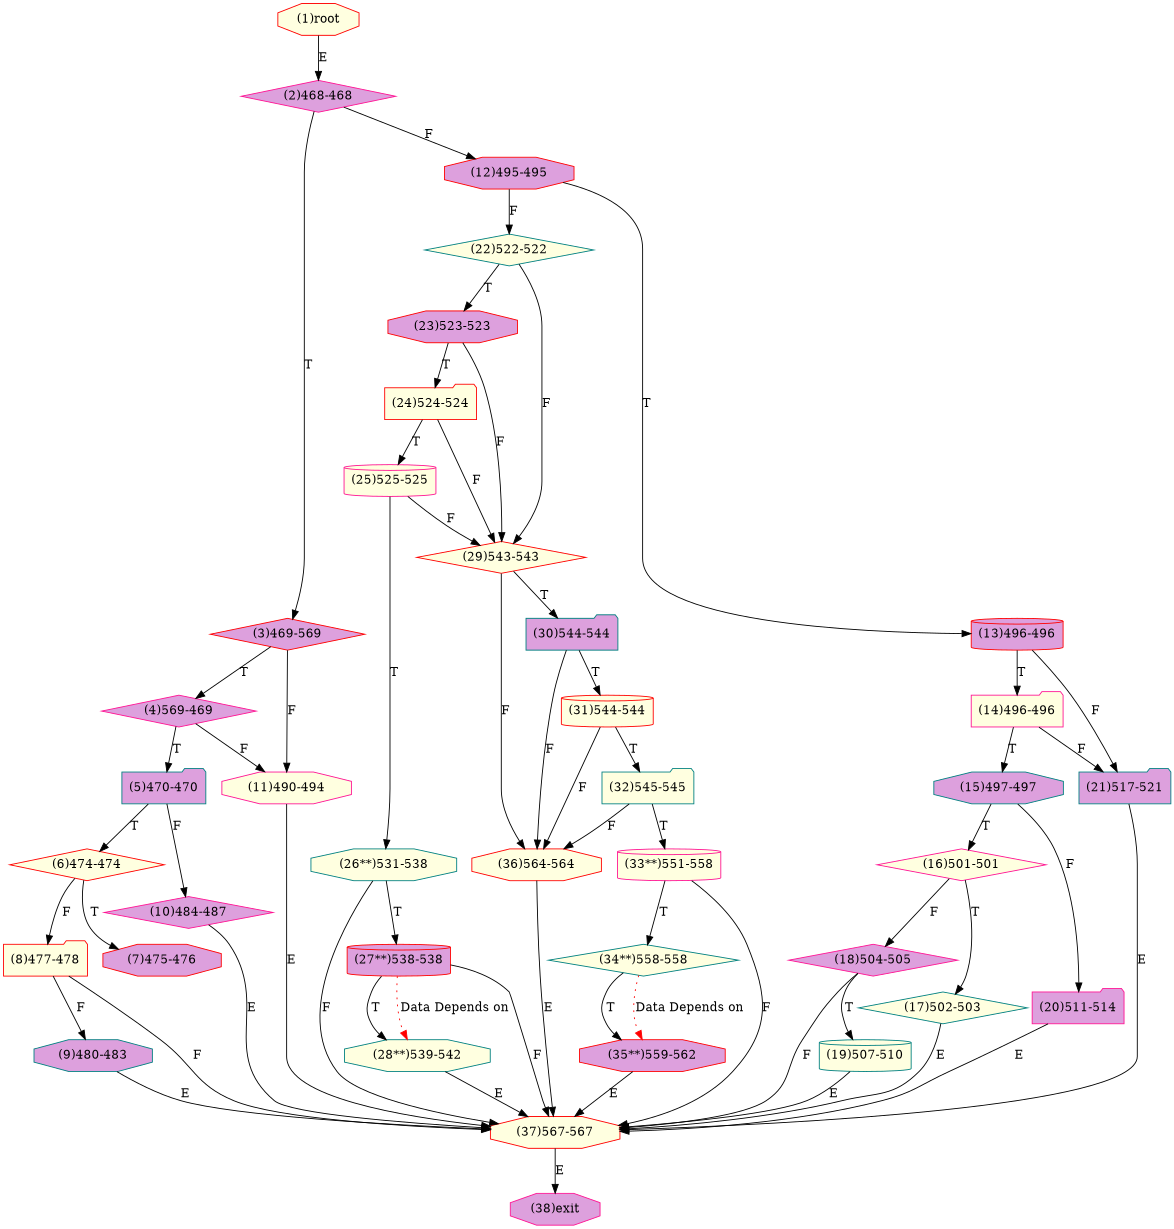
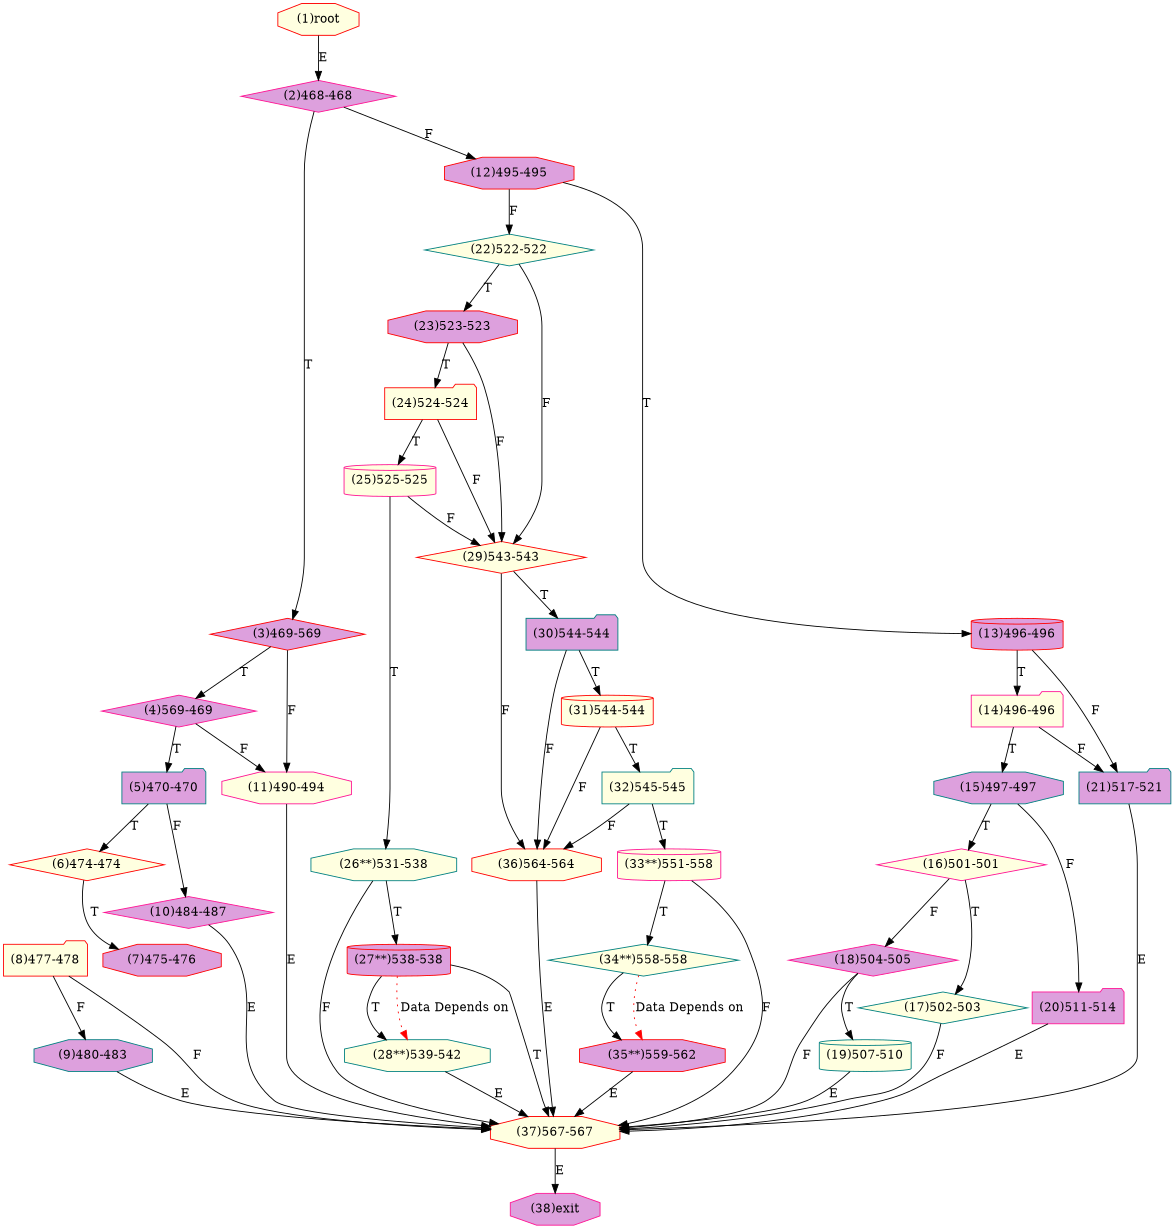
(58, 905) -> none
(538, 1056) -> (538, 1056)
(941, 1056) -> (941, 1056)
